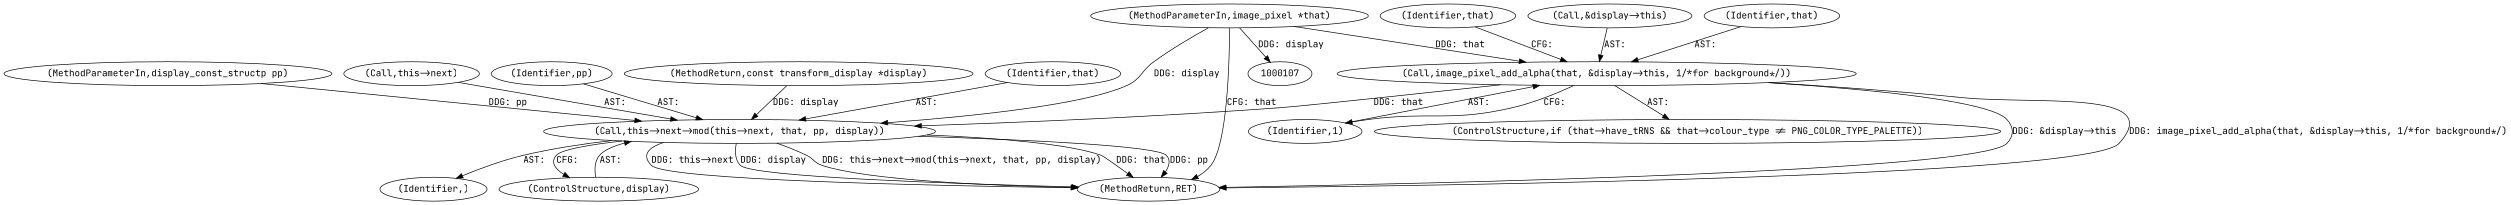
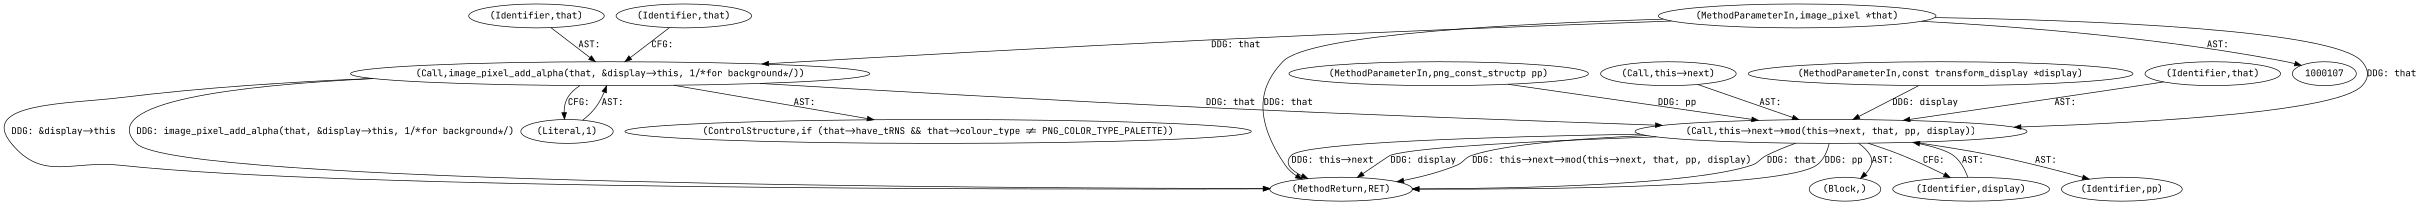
(1610, 16) -> none
(1291, 45) -> (2221, 45)
(168, 74) -> (1439, 74)
(799, 74) -> (1941, 74)
(1187, 74) -> (2392, 74)
(640, 101) -> (1999, 157)
(1252, 103) -> (1288, 103)
(1305, 131) -> (567, 131)
(434, 189) -> (1845, 189)
(599, 189) -> (1971, 189)
